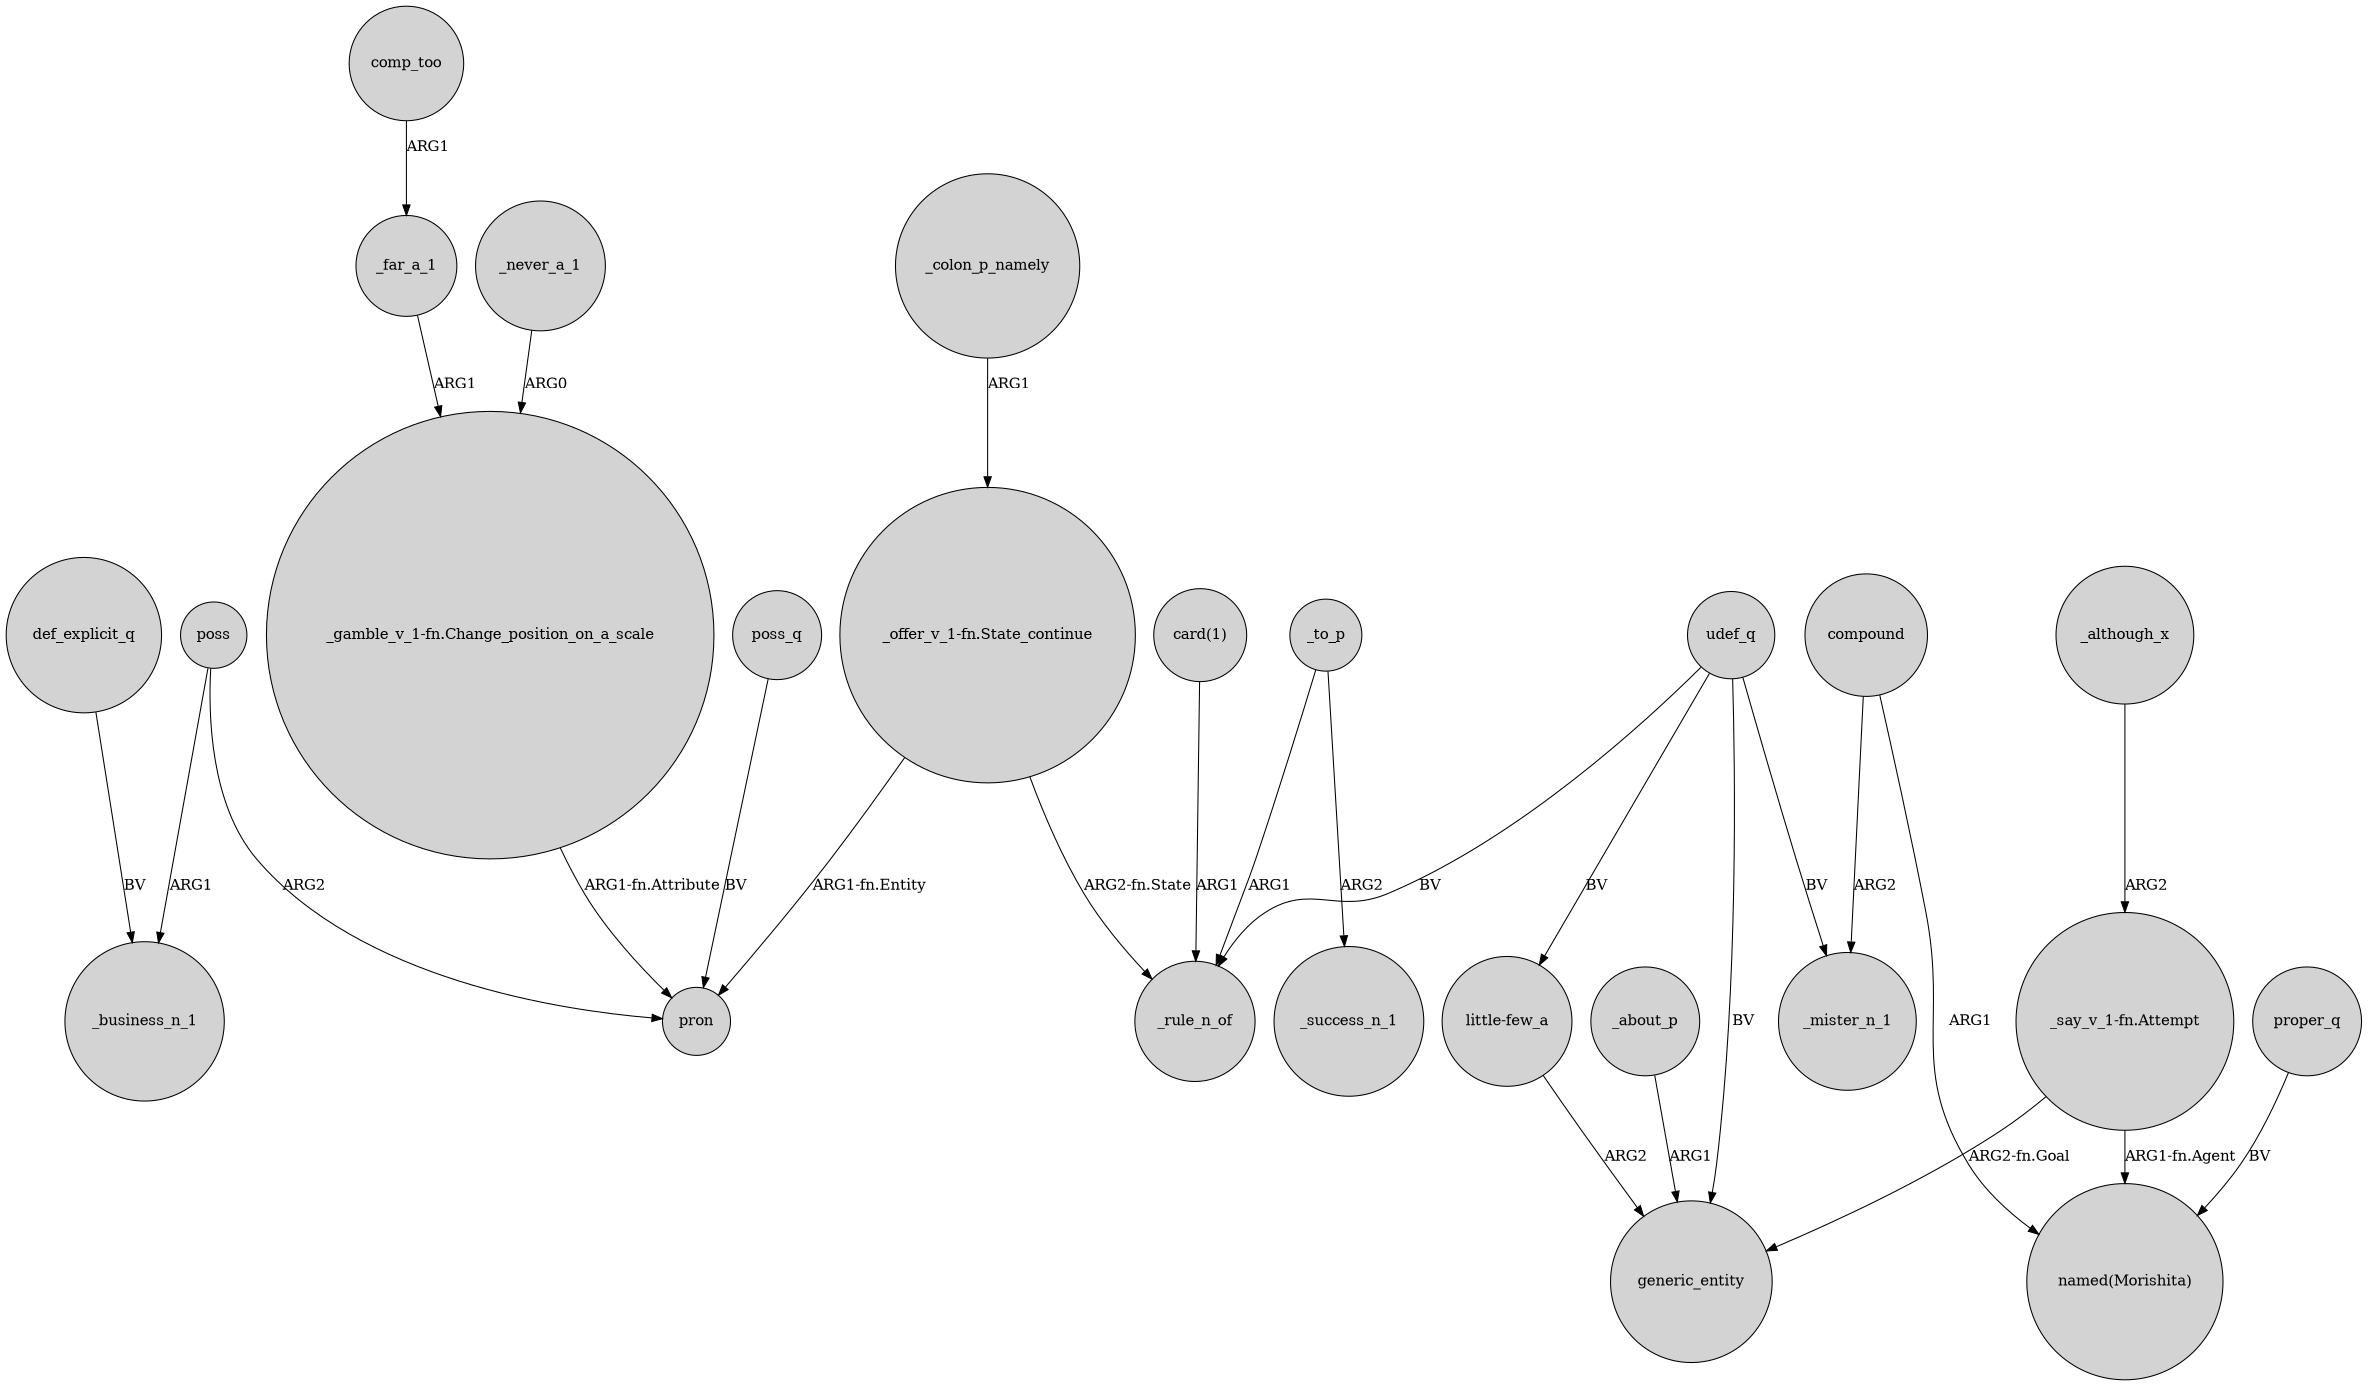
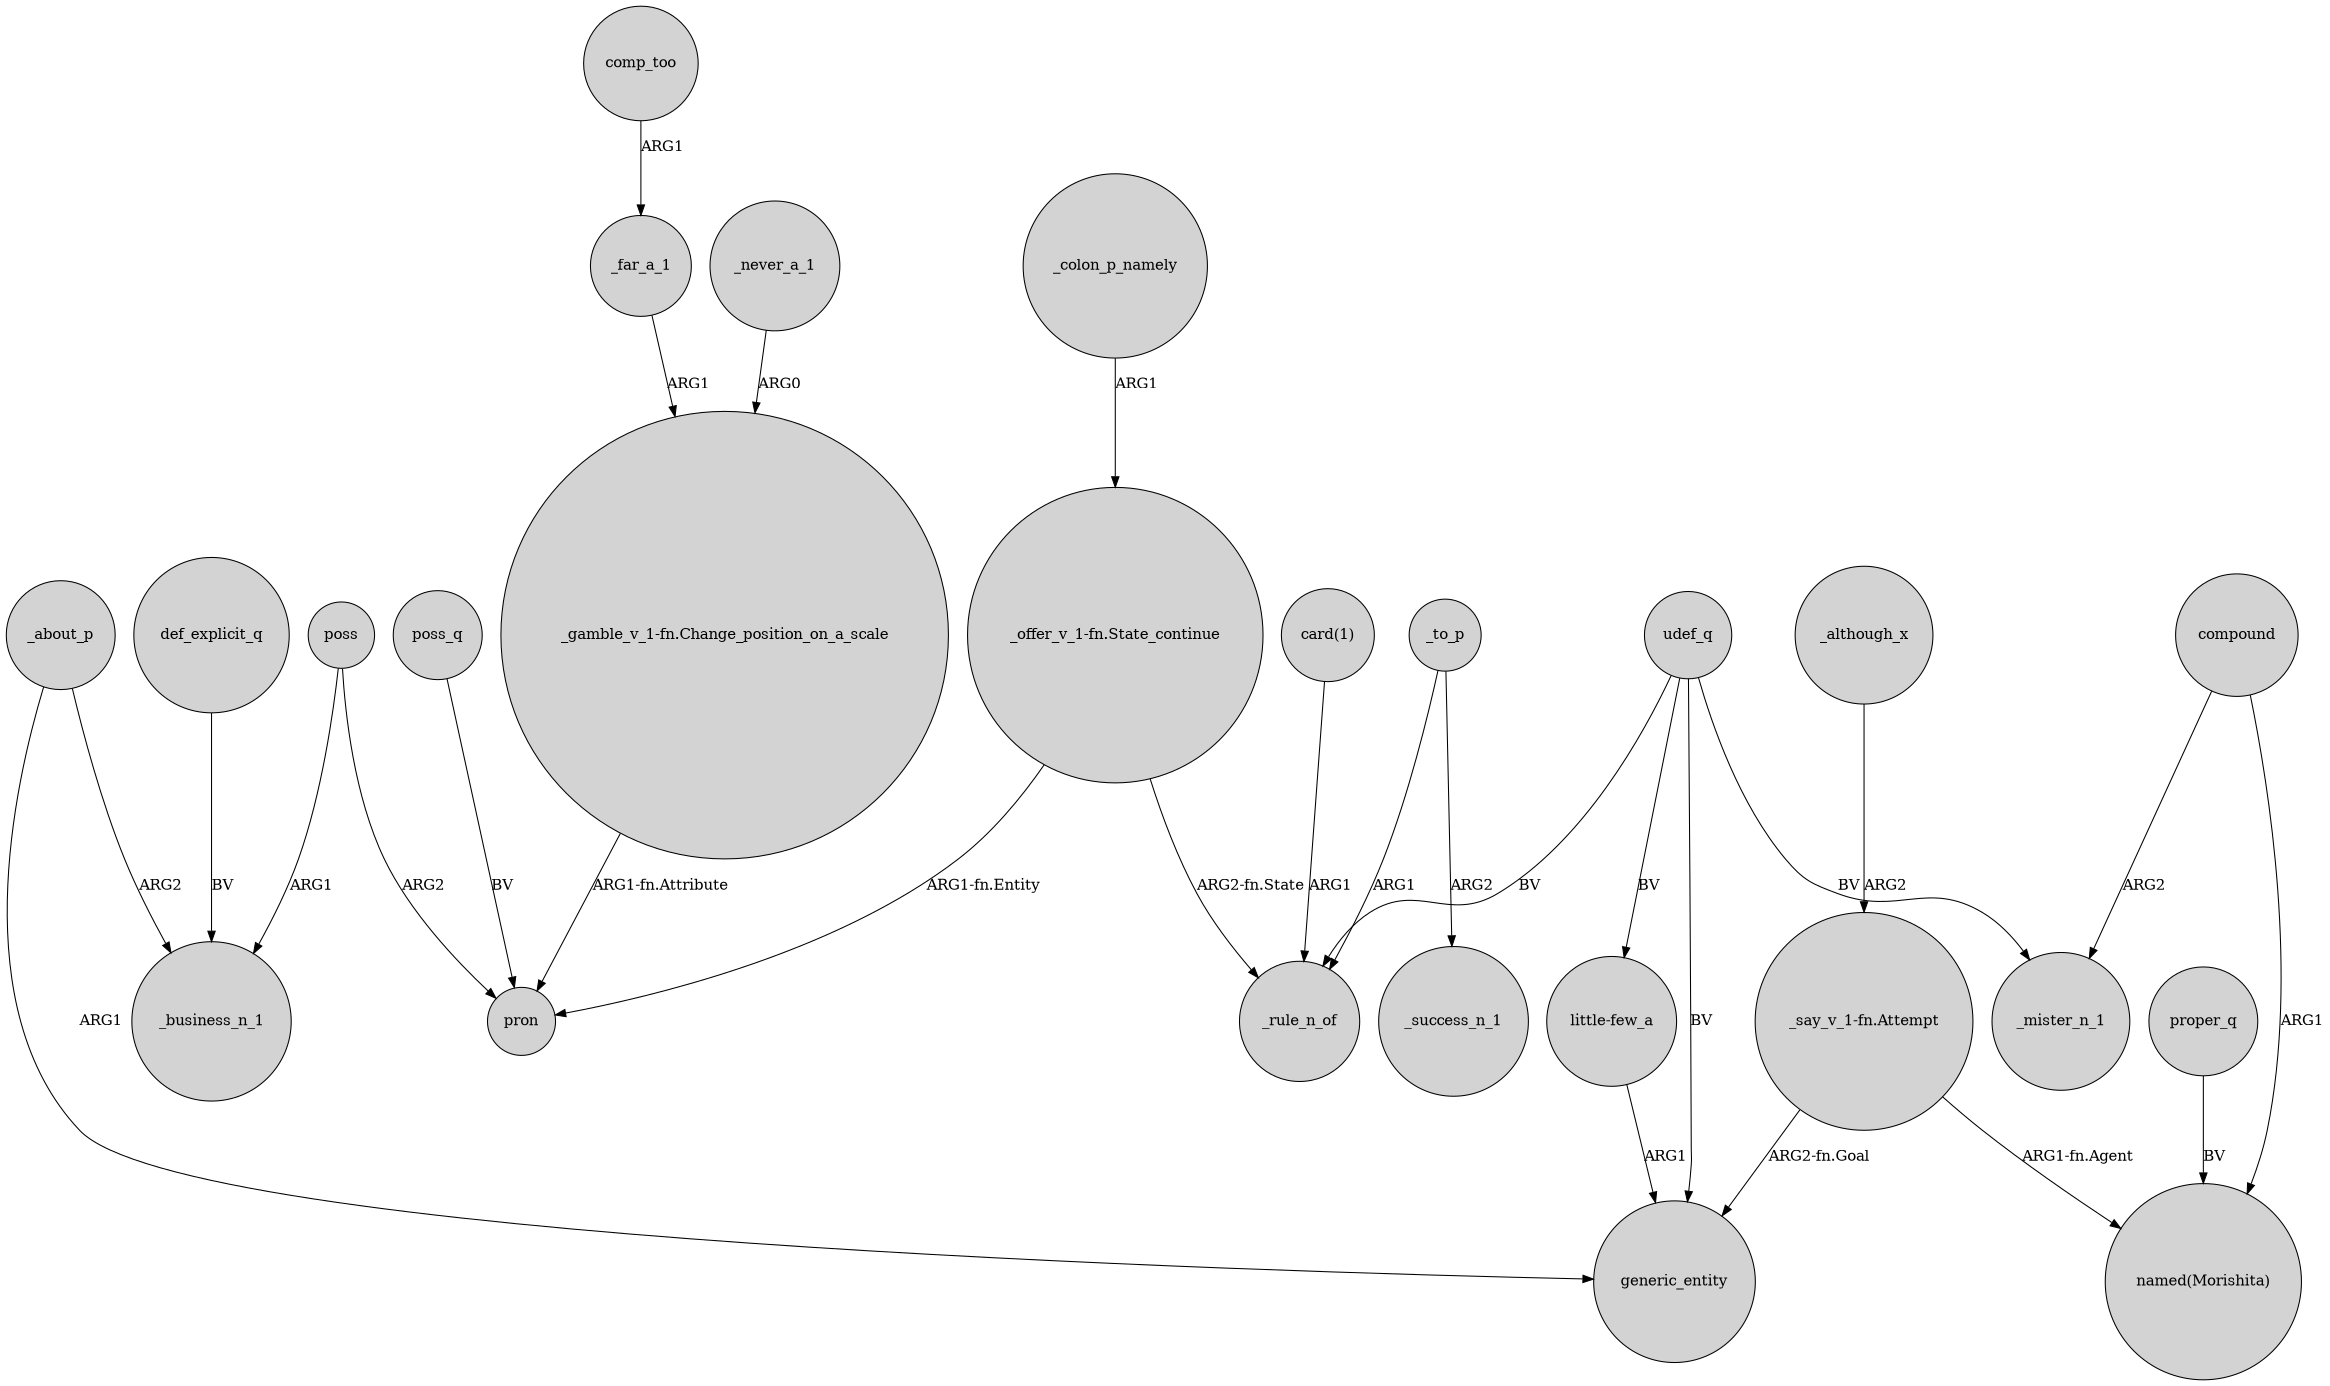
none -> (110, 819)
(1626, 1157) -> (1666, 1157)
